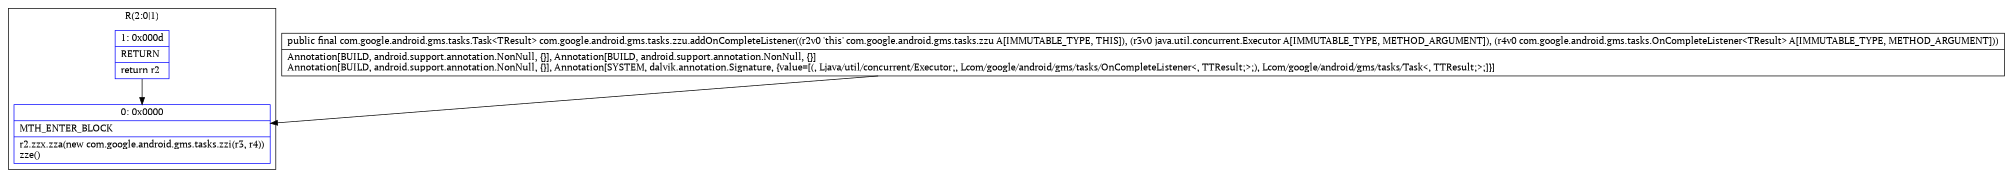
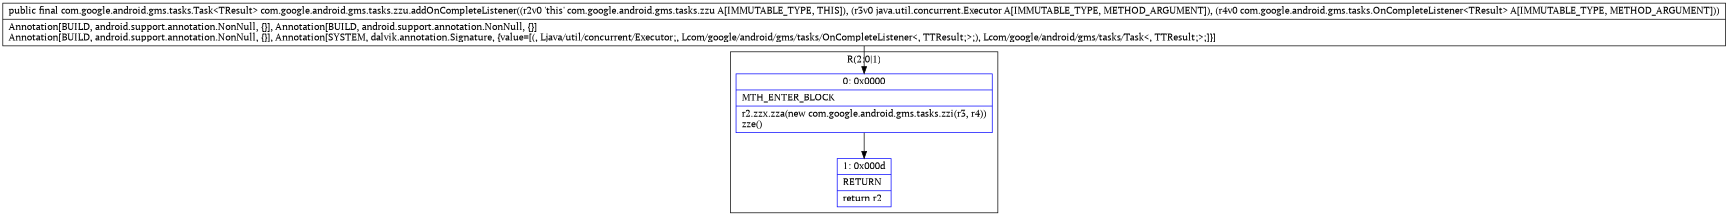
(142, 88) -> (864, 142)
